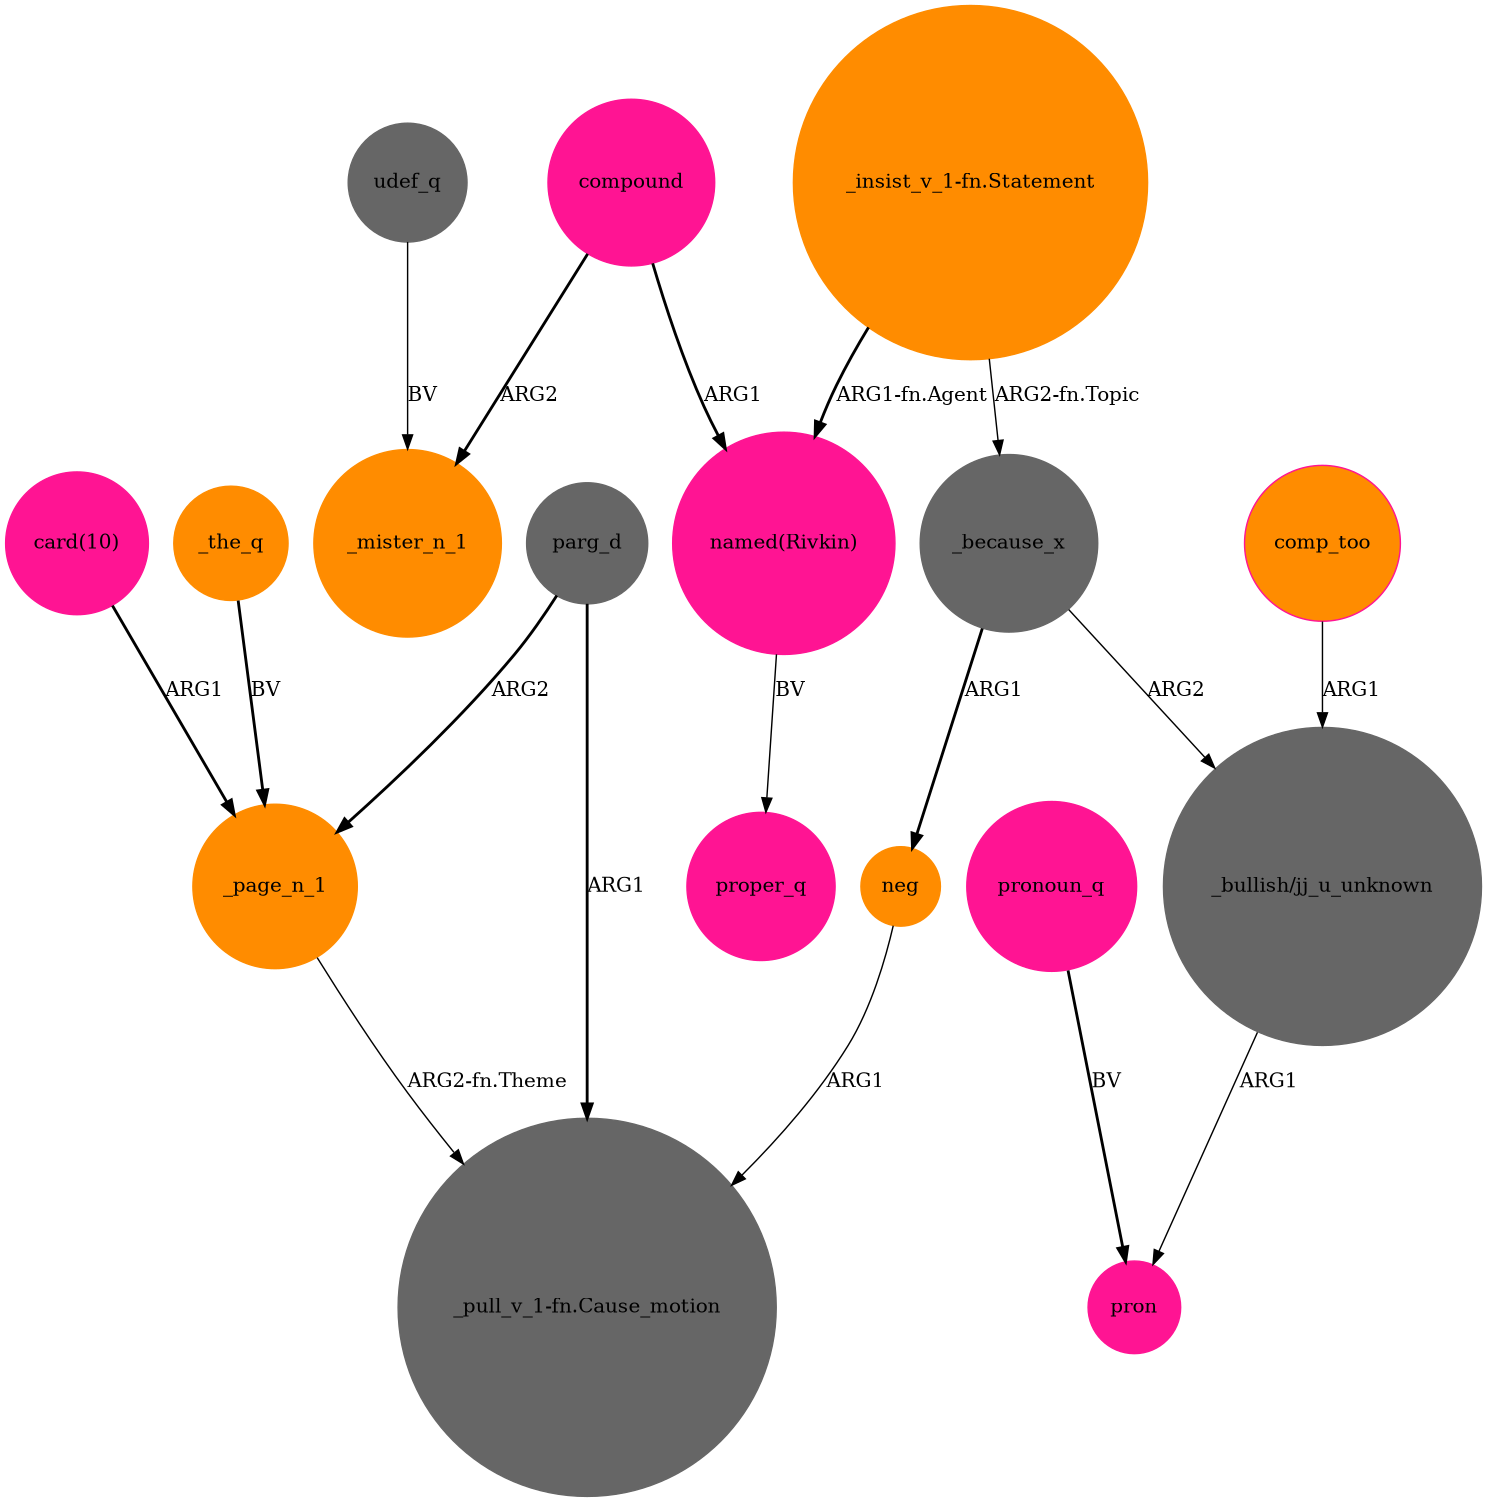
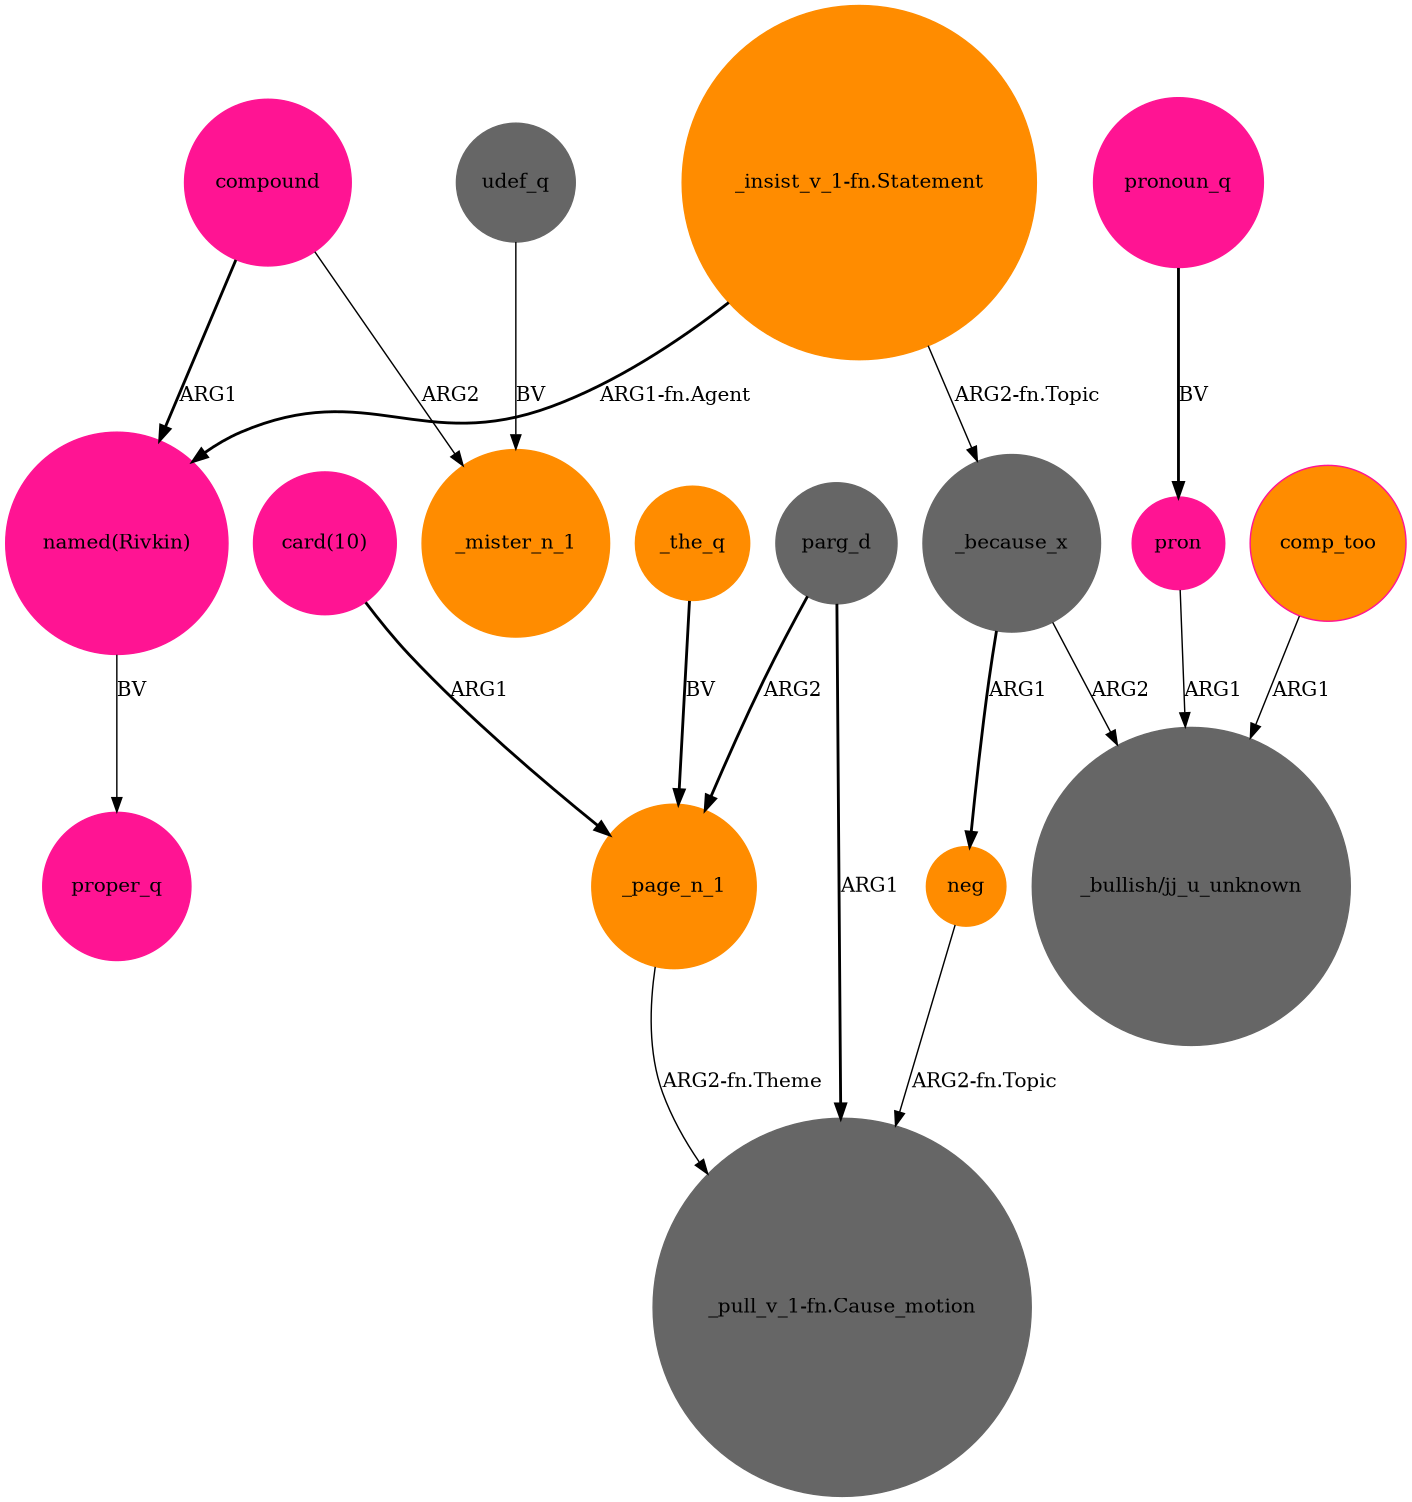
(526, 352) -> (385, 353)
(856, 1082) -> (985, 1082)
(1208, 1142) -> (1182, 651)
